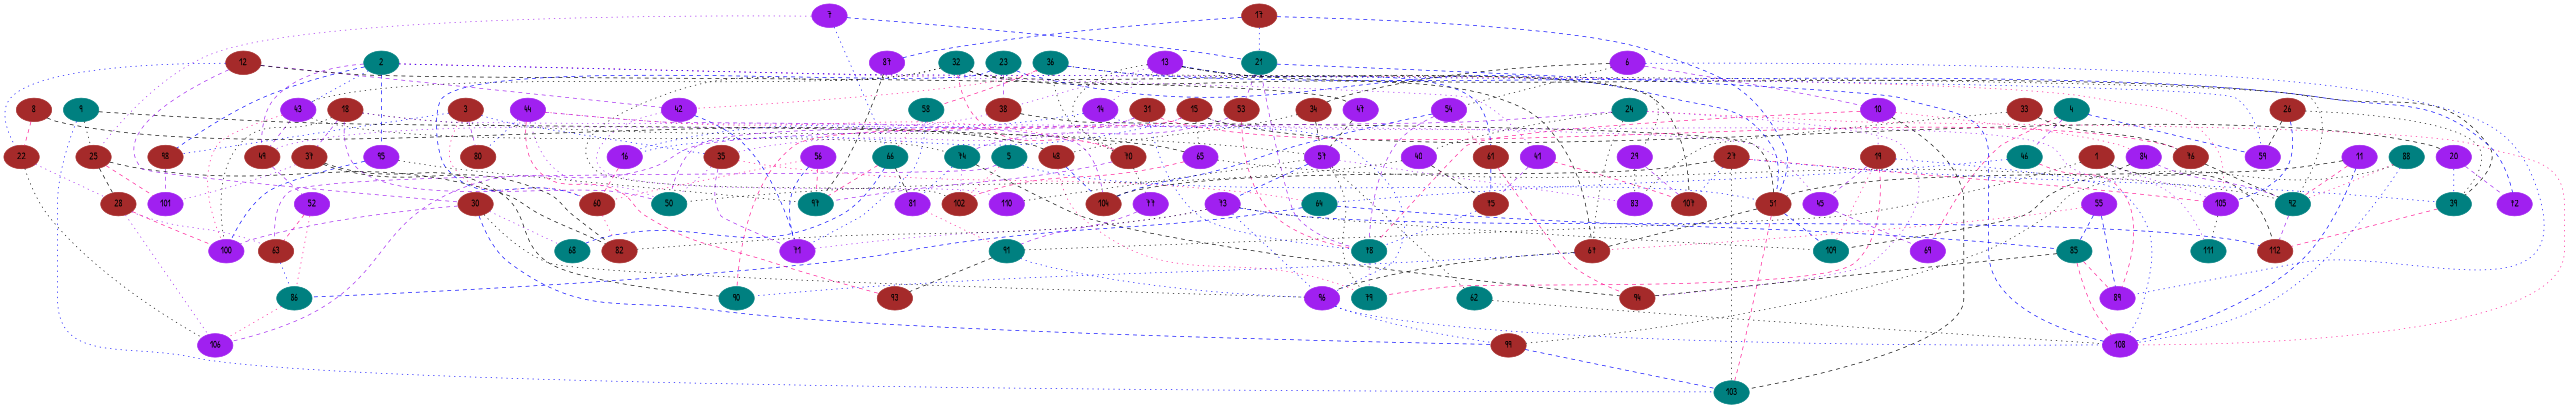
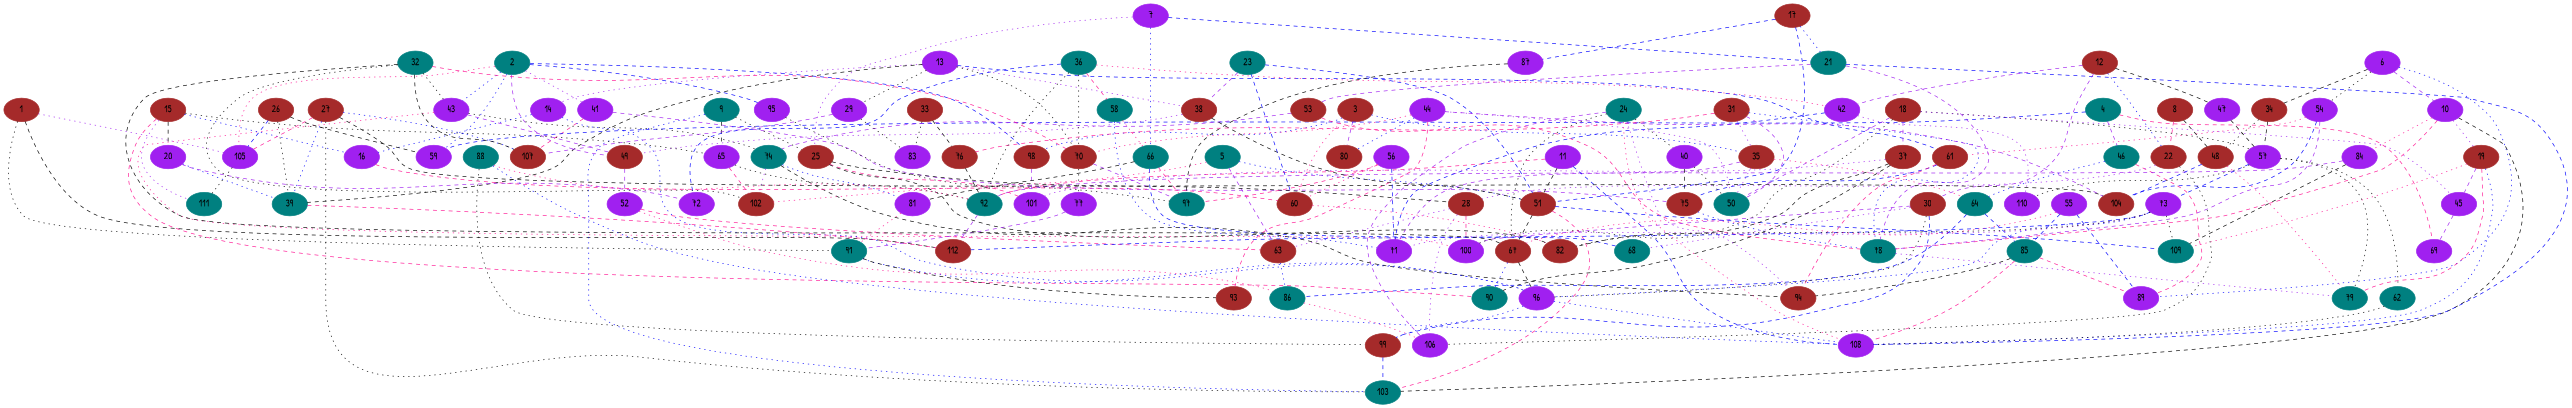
(294, 180) -> none
(1478, 181) -> none
